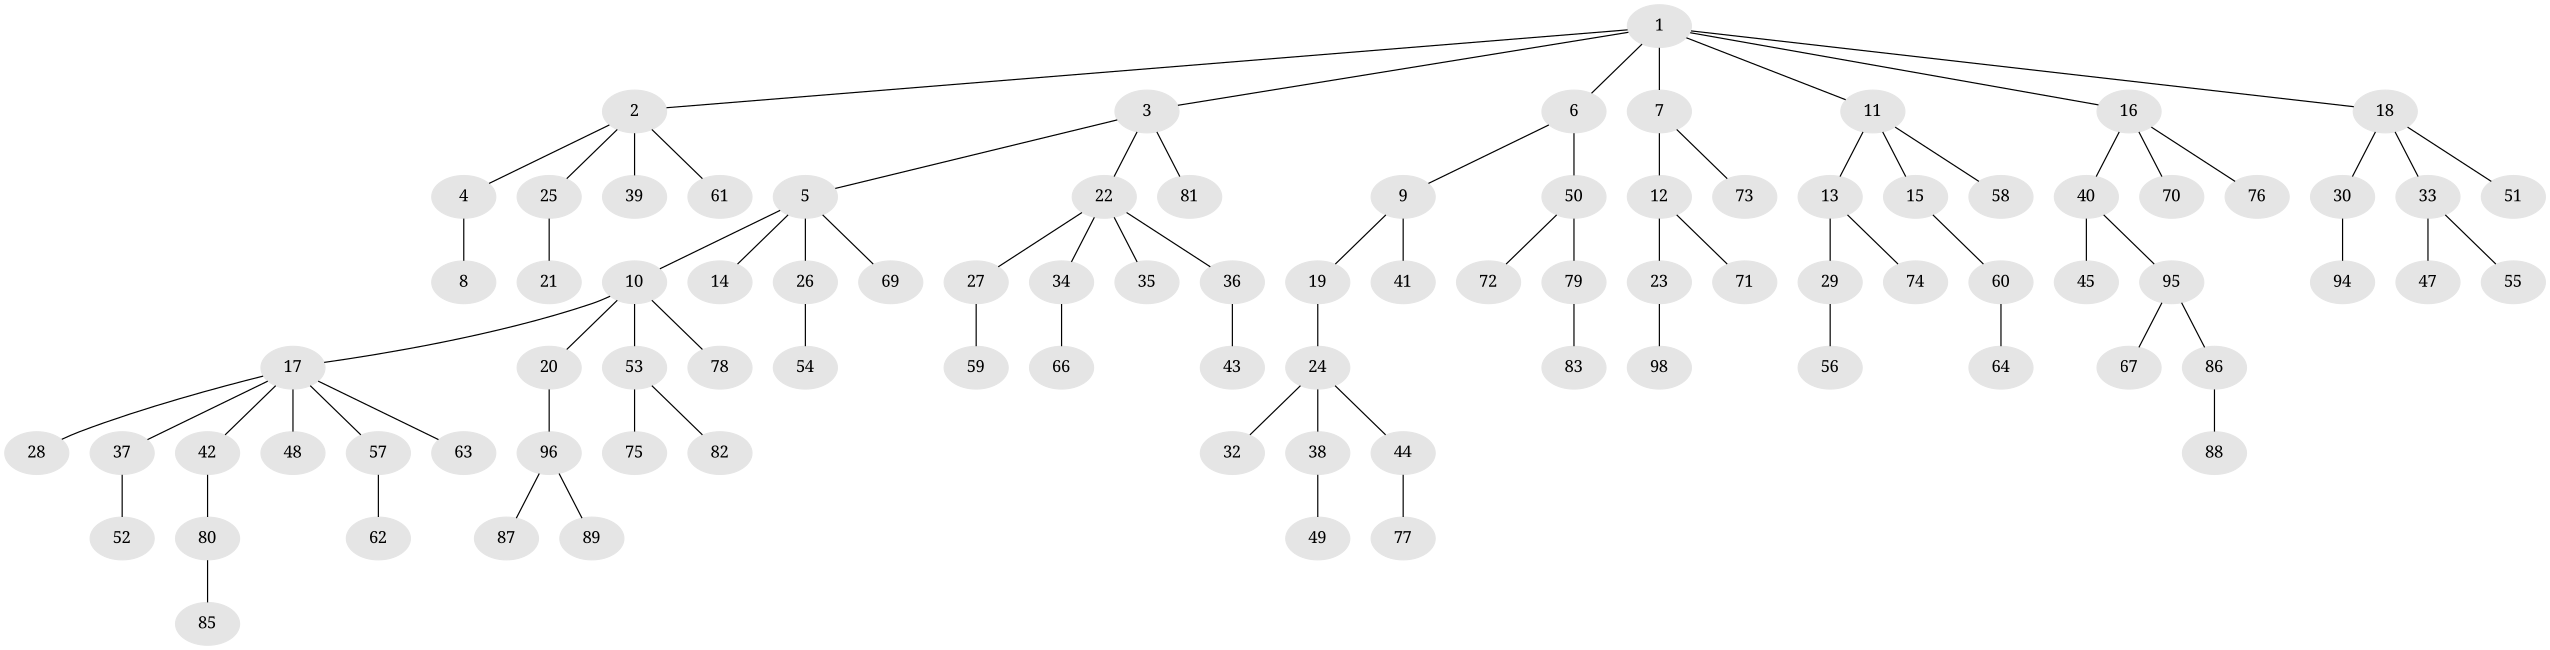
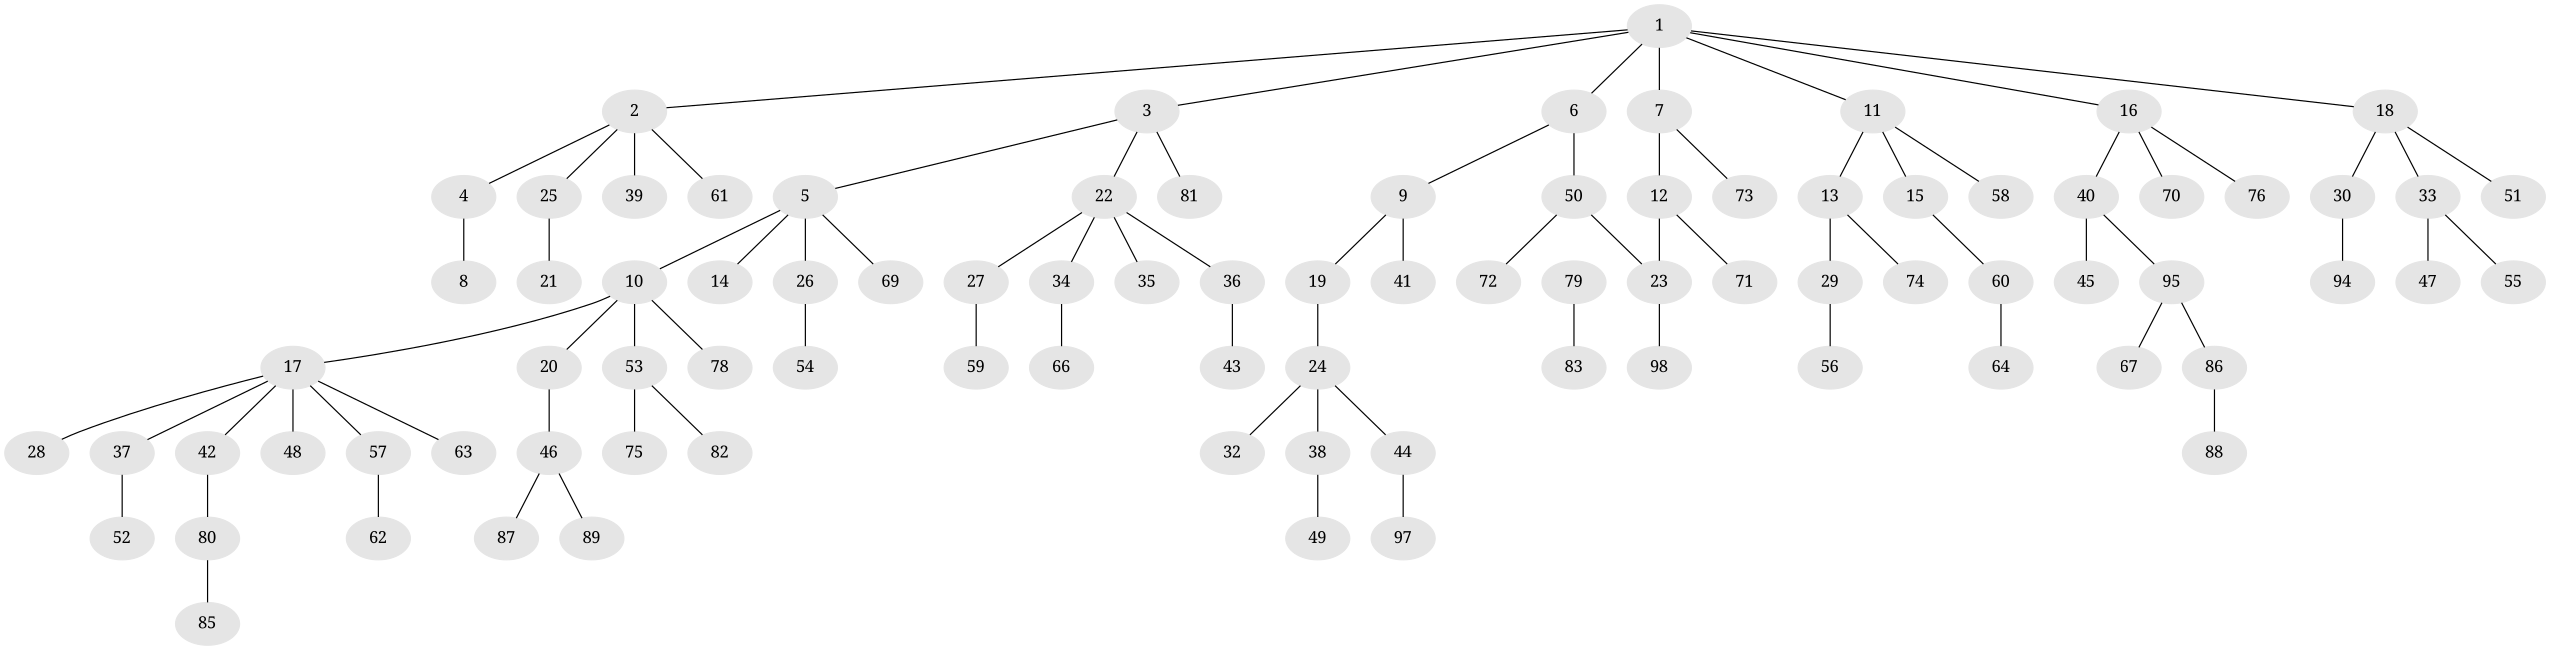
(1574, 240) -> (1617, 239)
(549, 453) -> (549, 453)
(1403, 538) -> (1403, 538)
